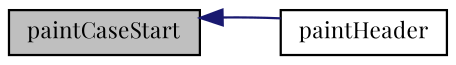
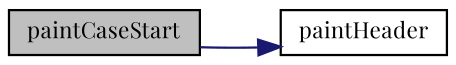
(252, 18) -> (229, 48)
